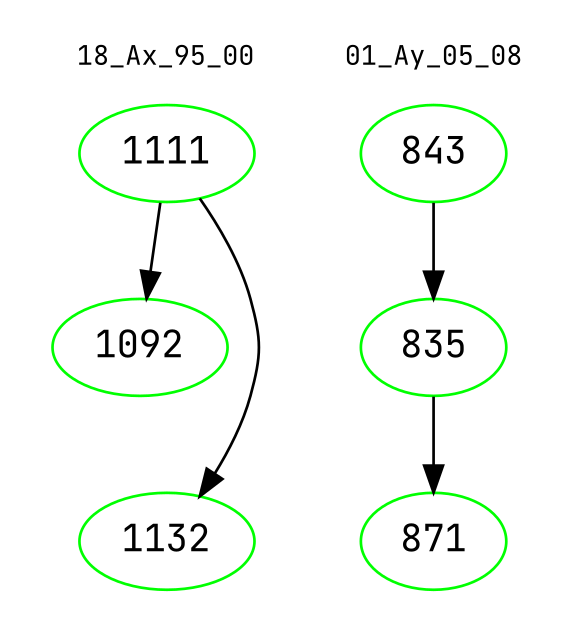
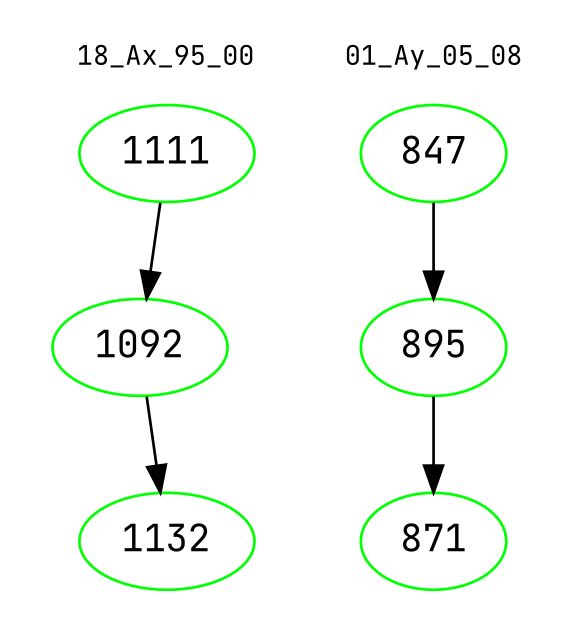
(434, 154) -> (434, 154)
(258, 334) -> (152, 431)
(434, 347) -> (434, 347)
